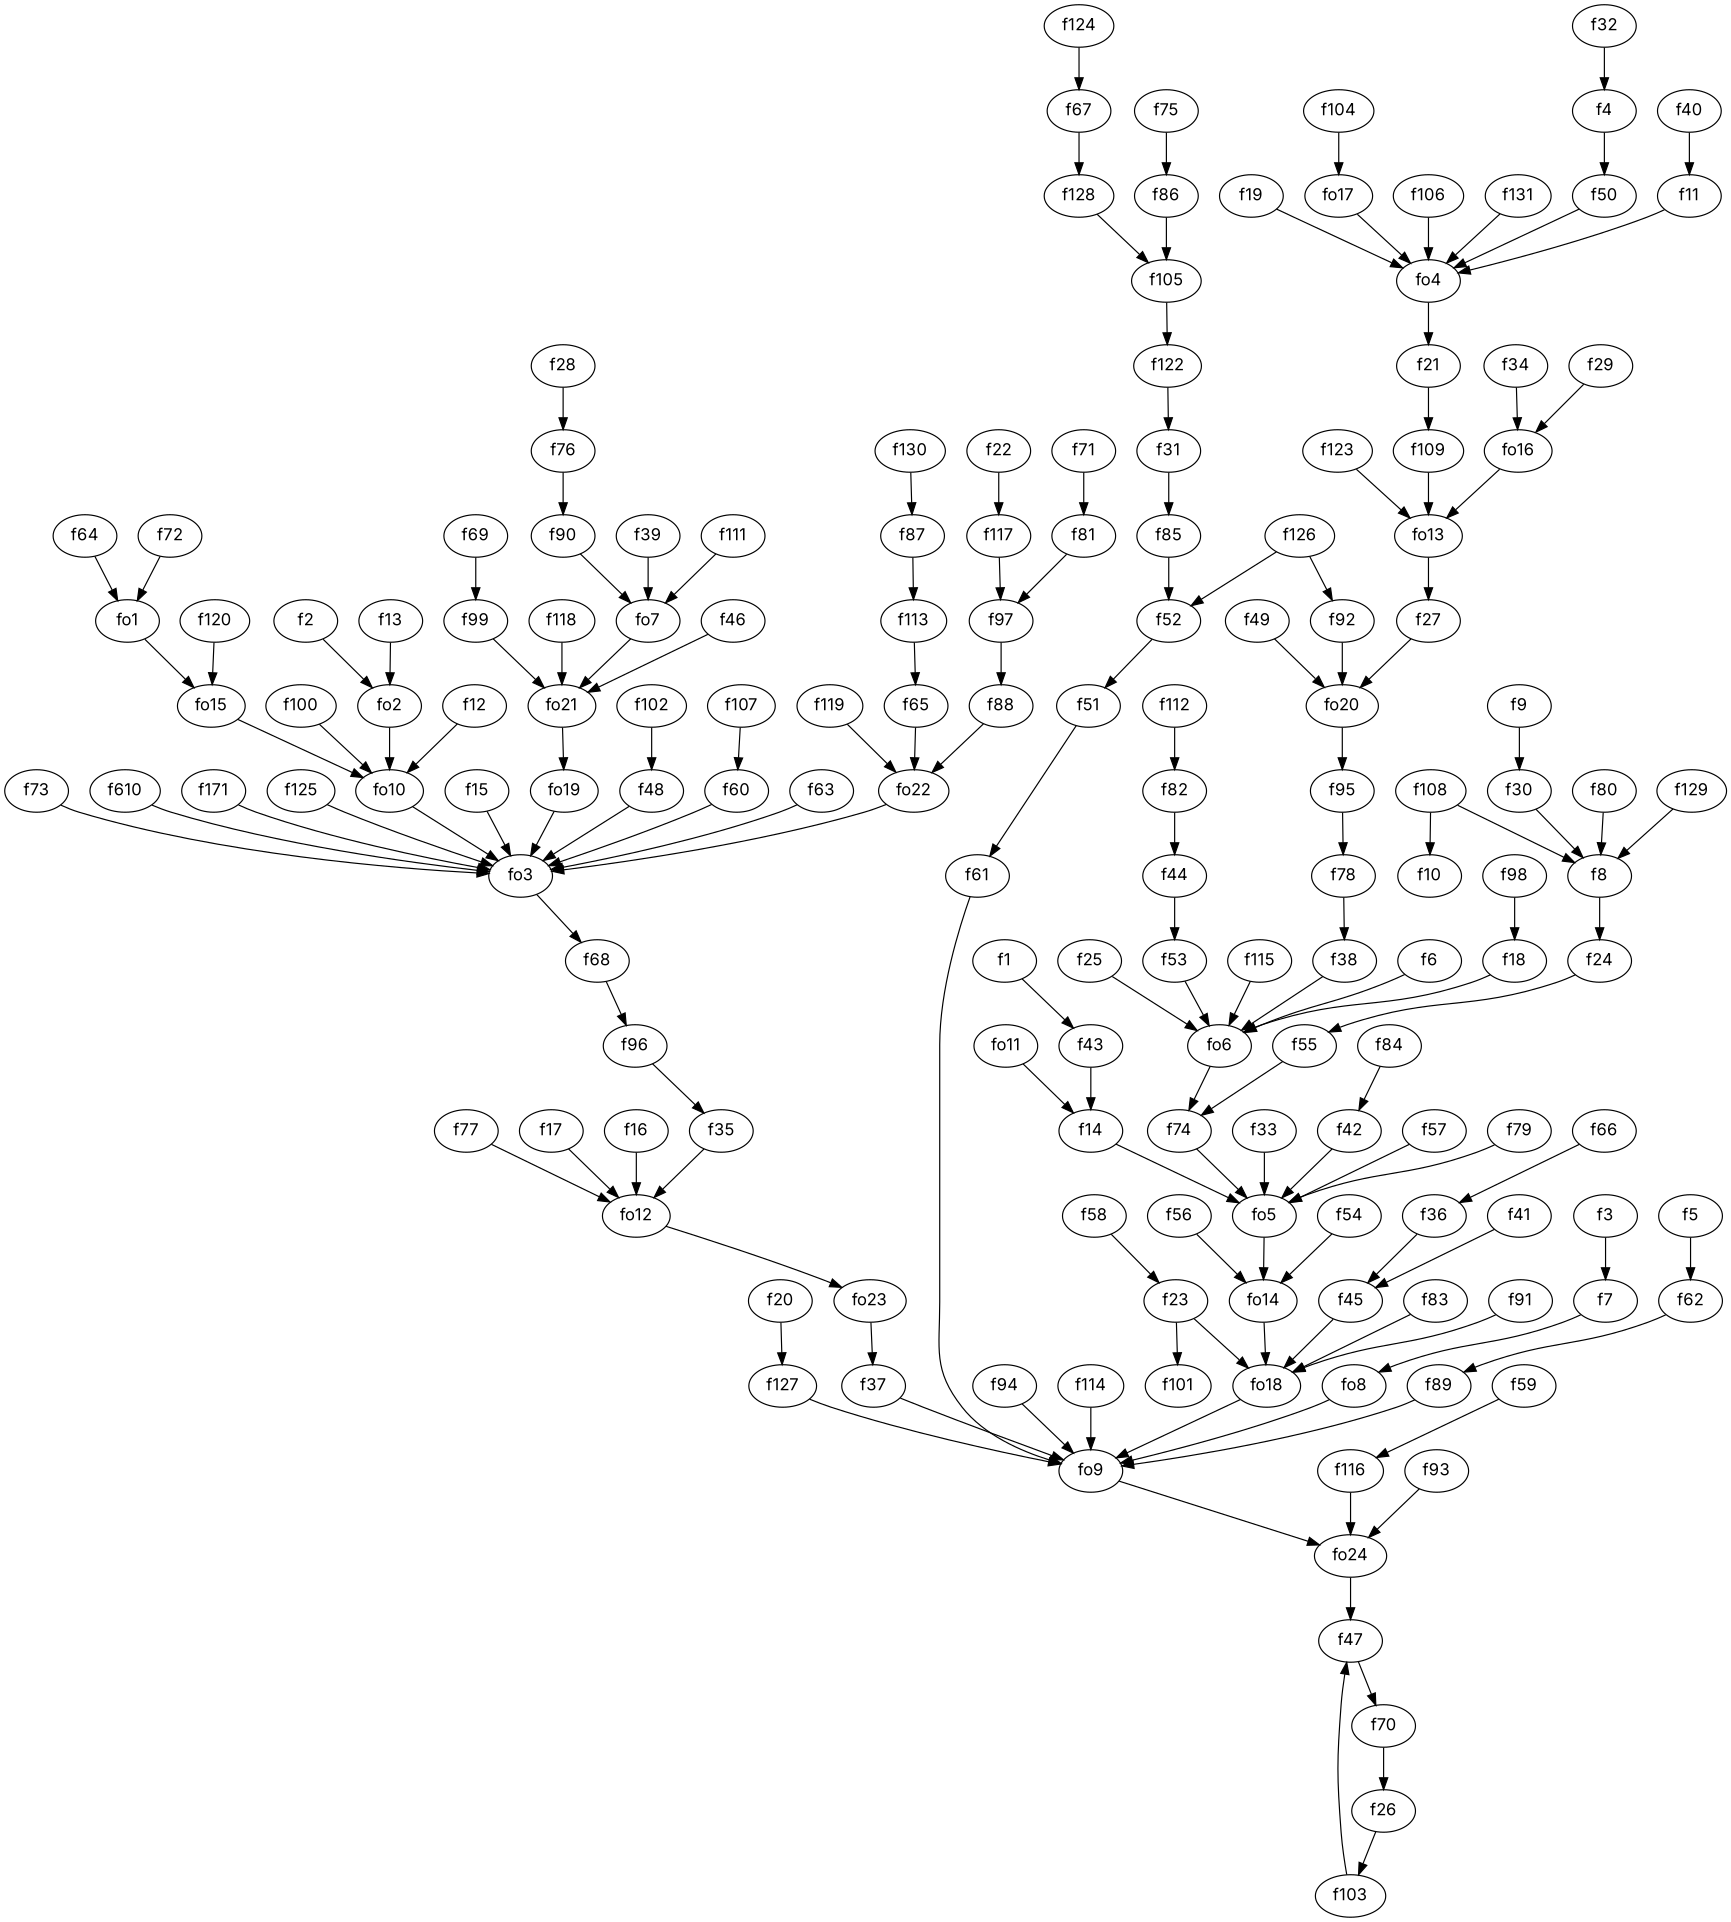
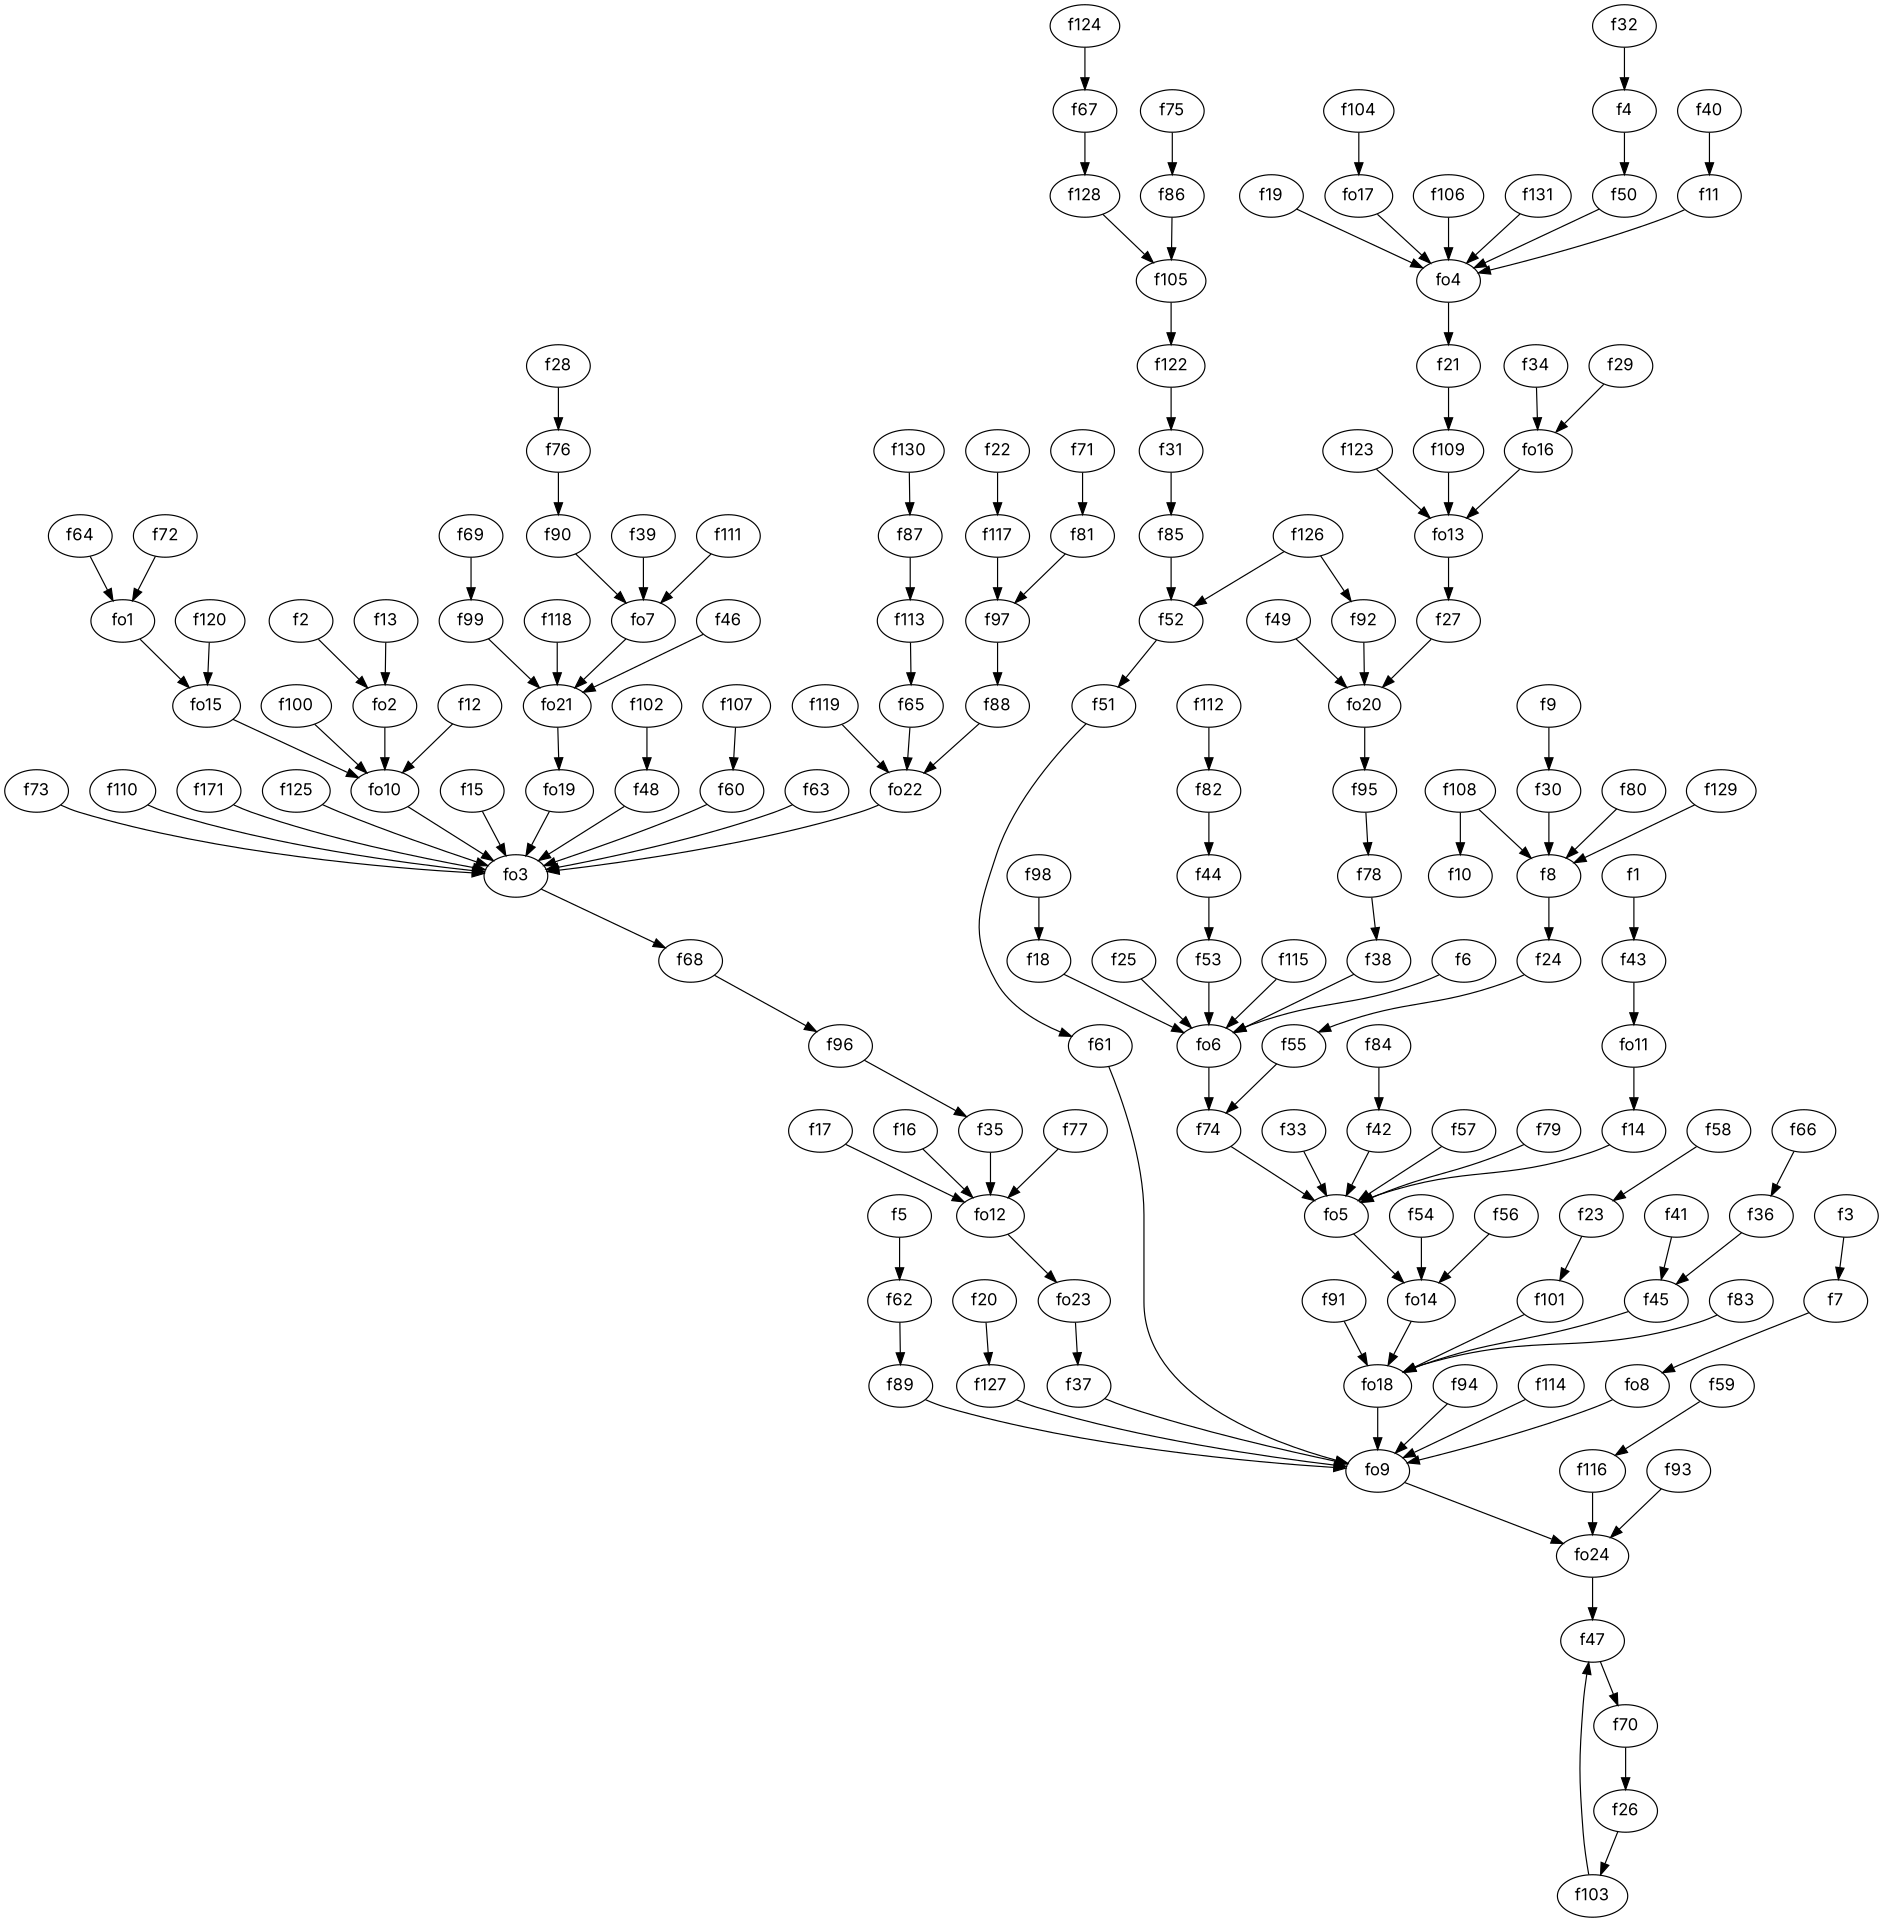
(125, 791) -> (123, 791)
(1091, 1083) -> (1634, 998)
(1217, 1339) -> (1469, 1341)
